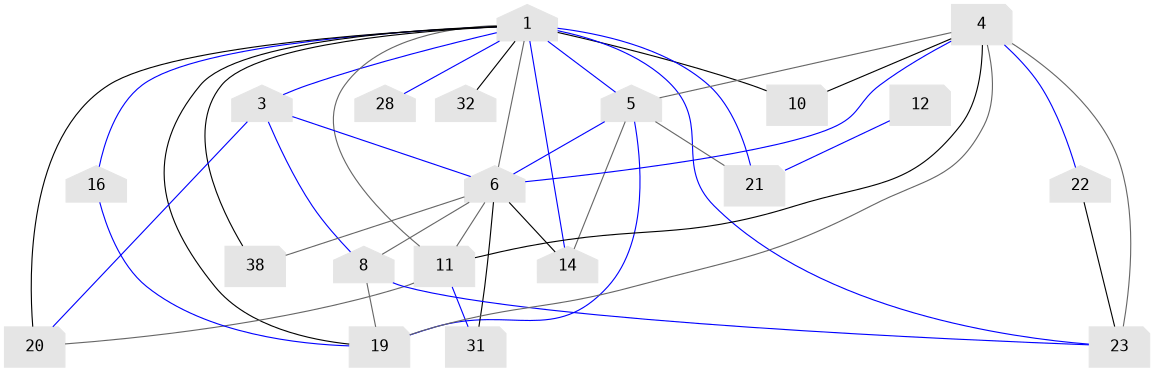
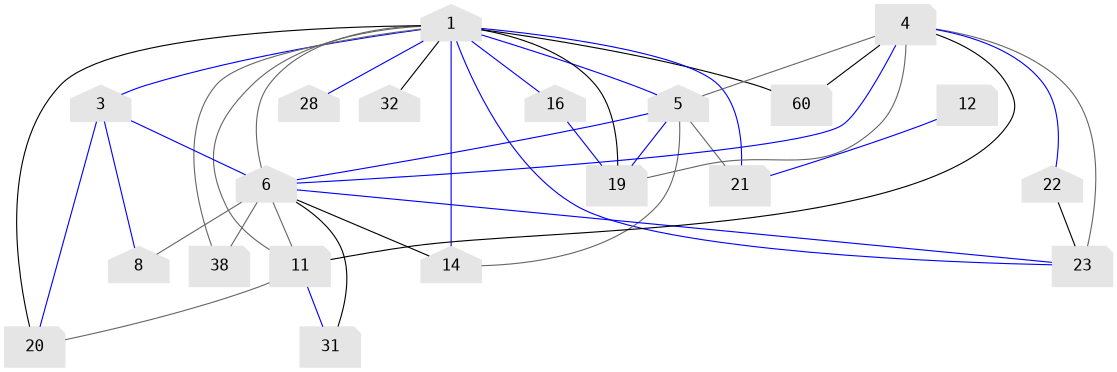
(260, 62) -> (235, 72)
(797, 105) -> (802, 105)
(371, 305) -> none
(739, 326) -> (712, 230)
